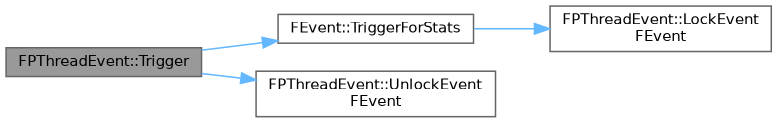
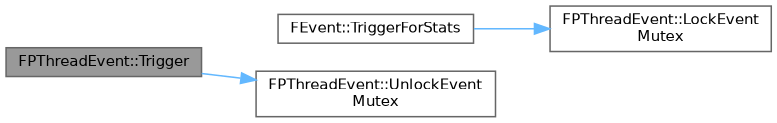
(661, 29) -> (661, 29)
(232, 46) -> none
(376, 94) -> (376, 94)
